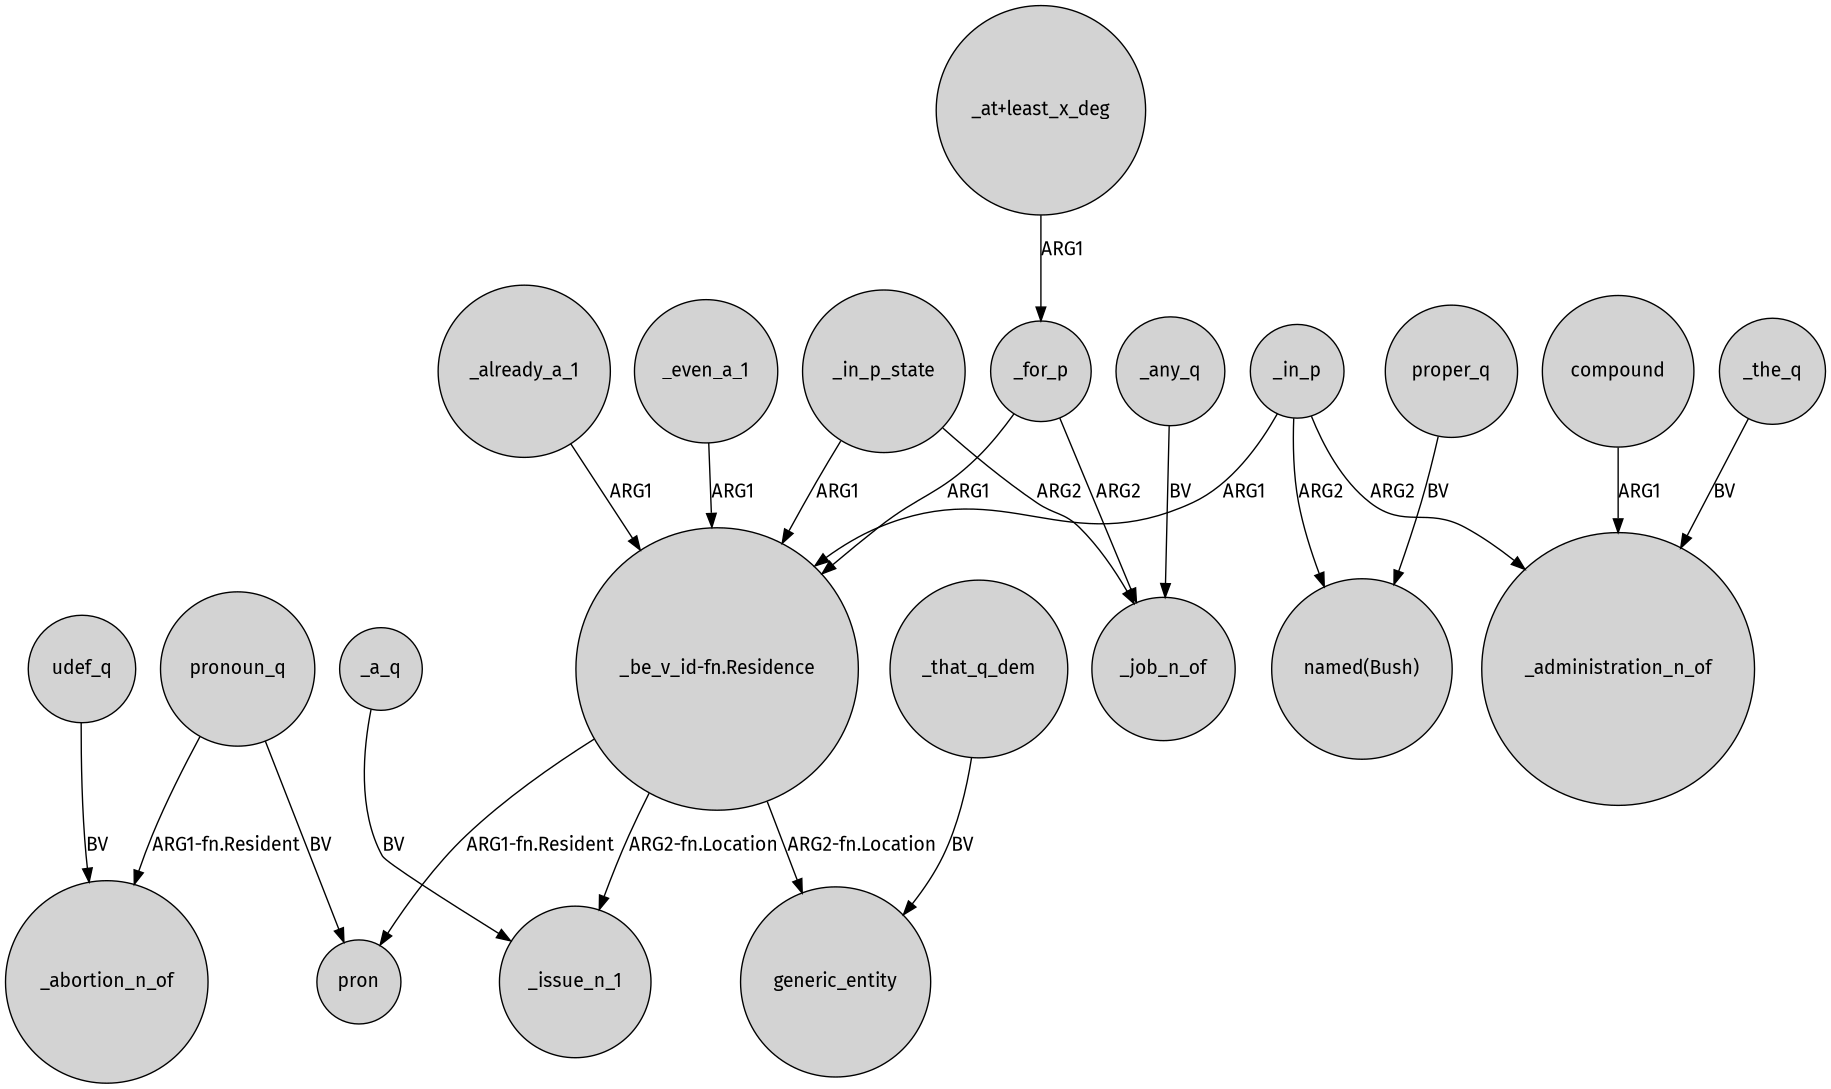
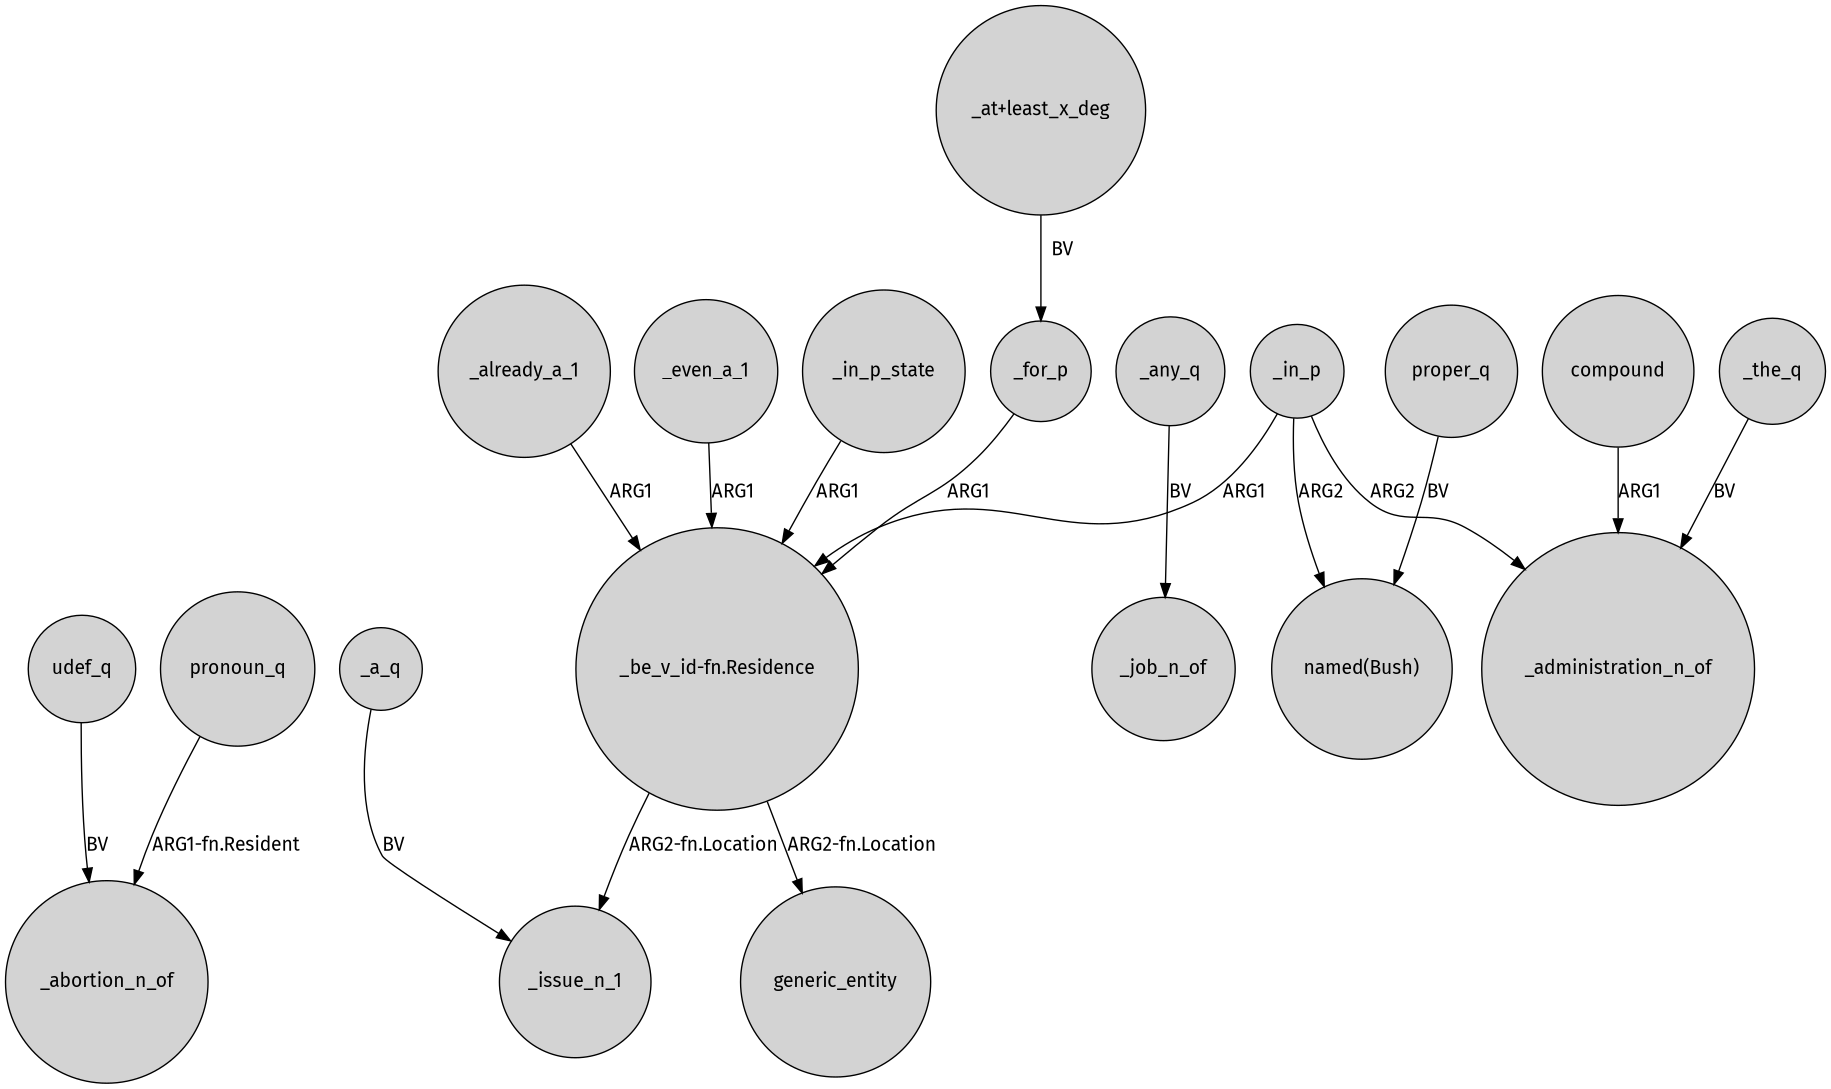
(1062, 250) -> (1062, 250)
(1095, 504) -> none
(1041, 505) -> none
(979, 669) -> none
(359, 982) -> none
